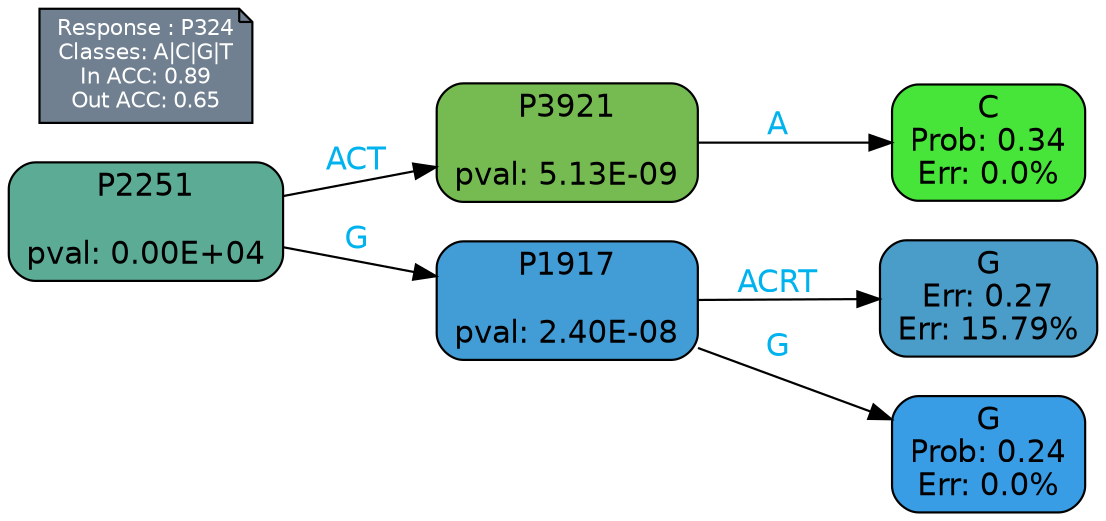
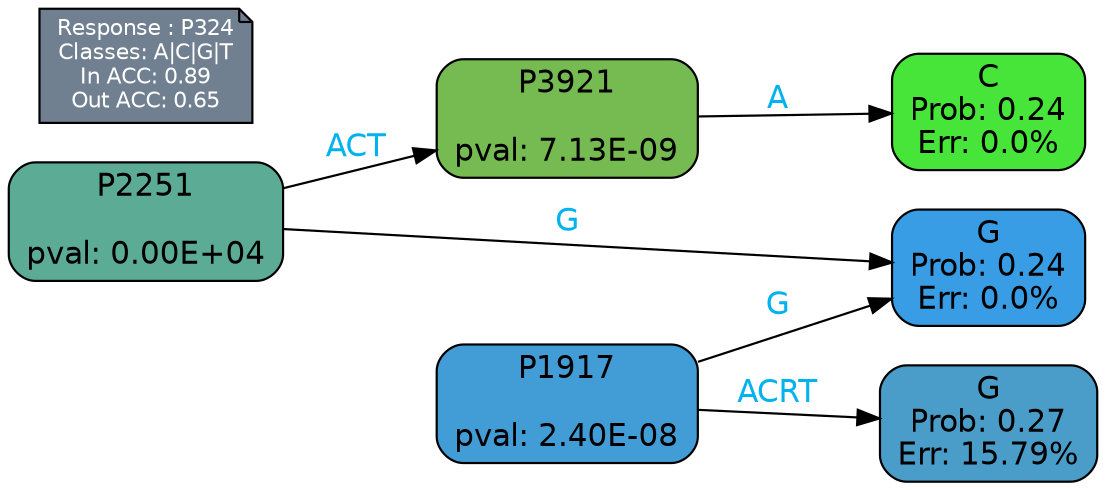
(567, 143) -> (567, 119)
(989, 143) -> (989, 112)
(349, 260) -> (577, 245)
(989, 298) -> (989, 424)
